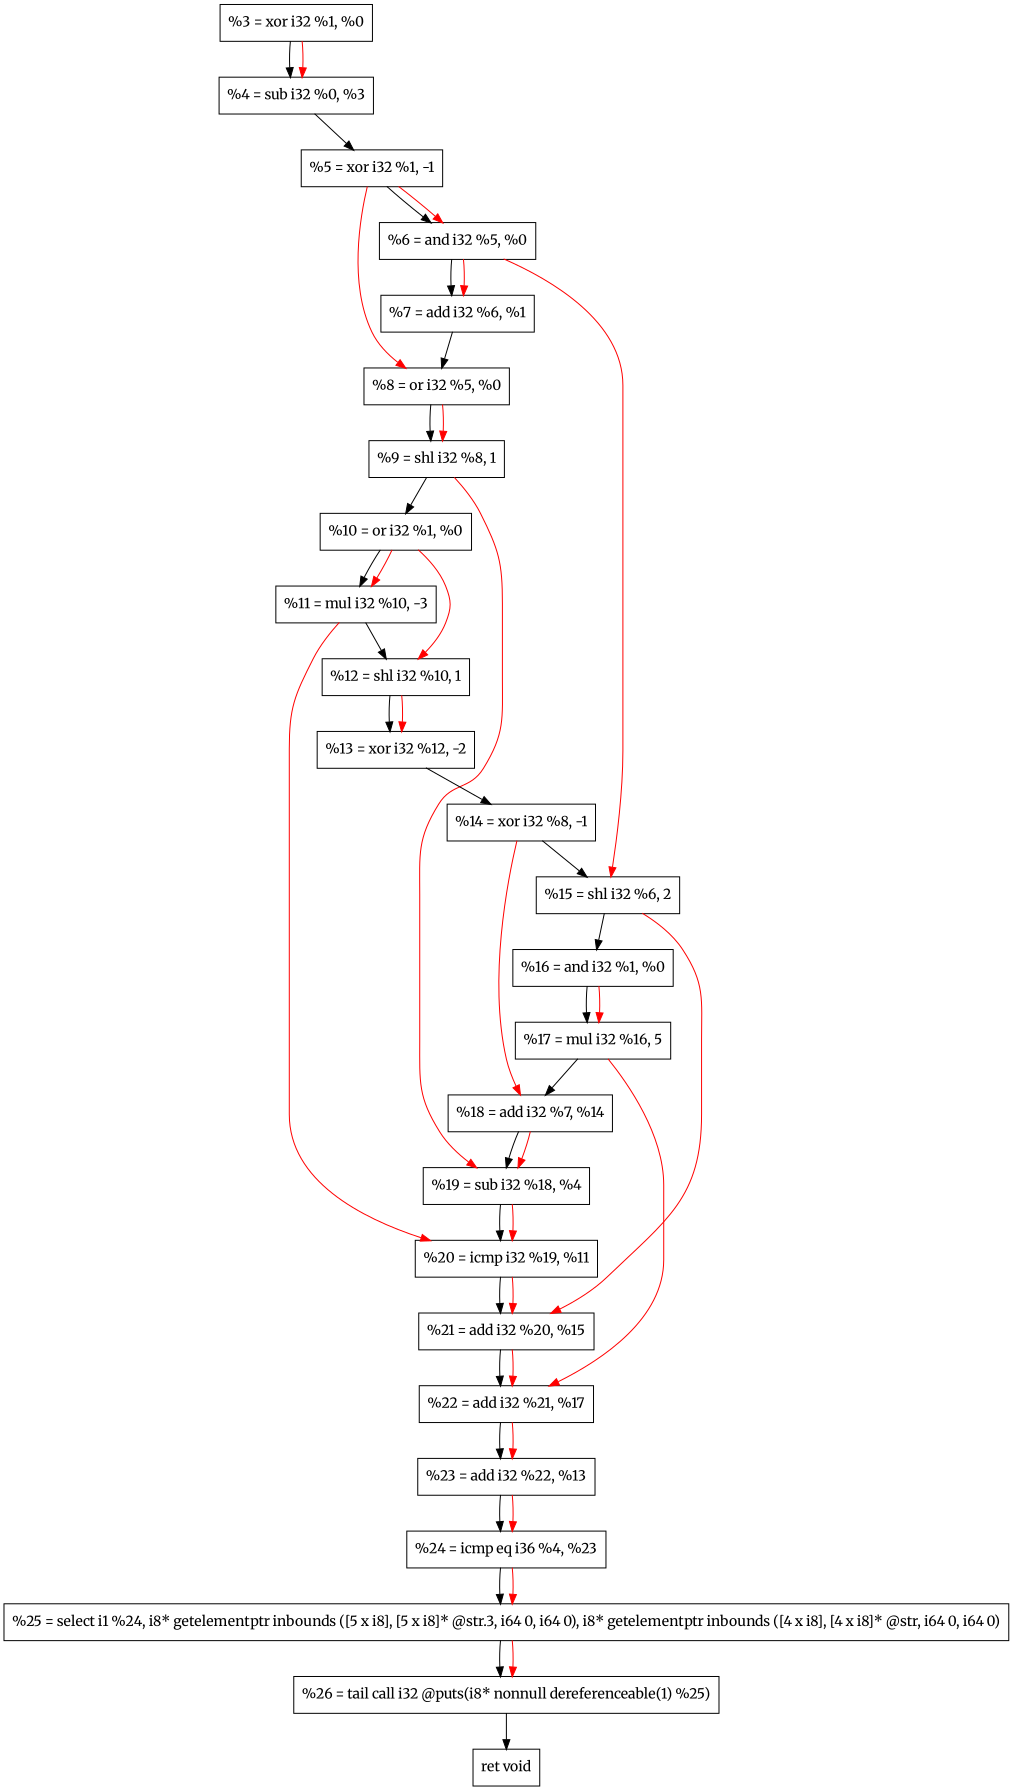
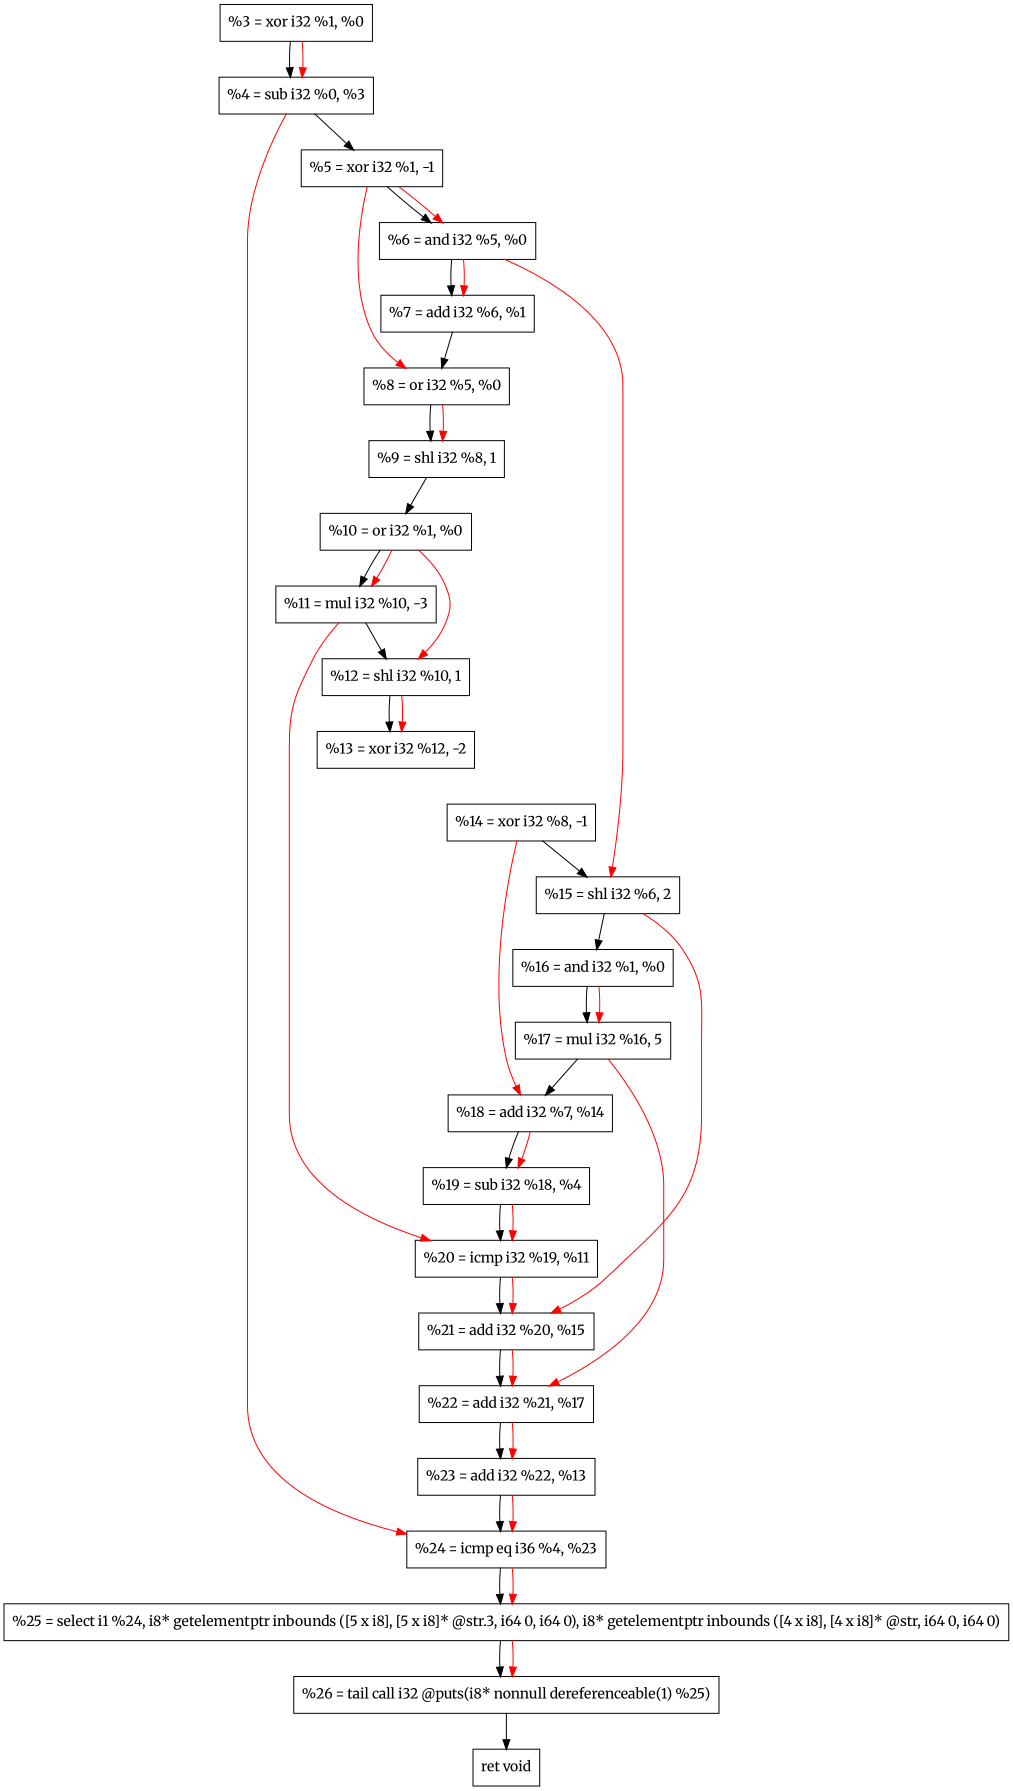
(453, 783) -> none
(436, 809) -> none
none -> (247, 861)
